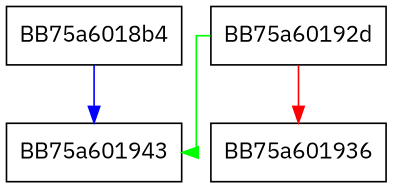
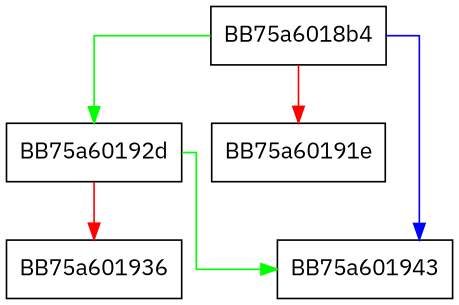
none -> (117, 36)
none -> (298, 152)
